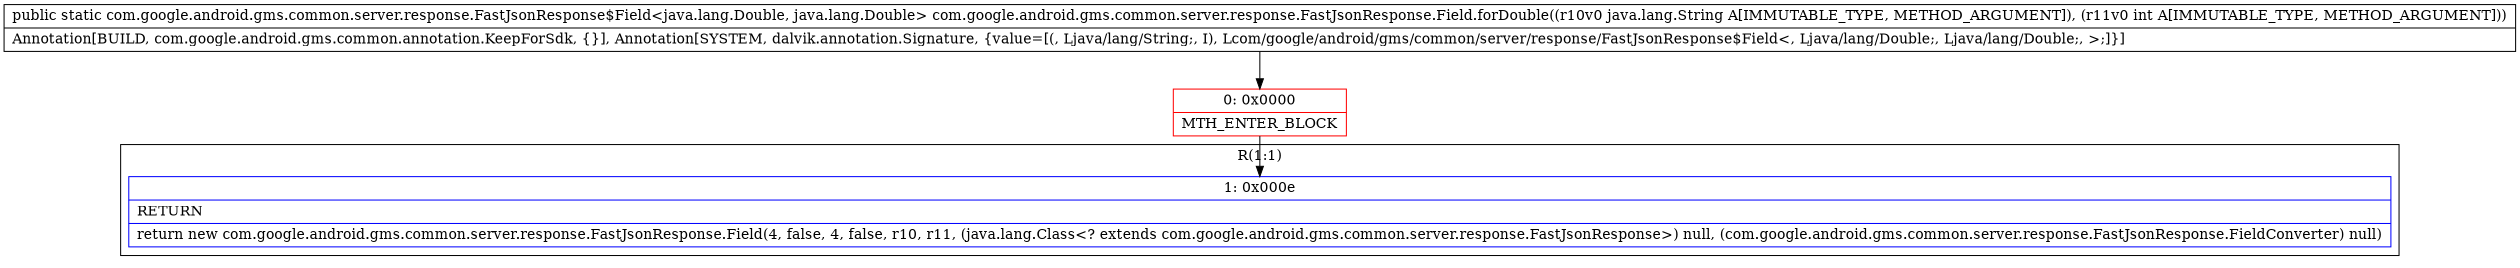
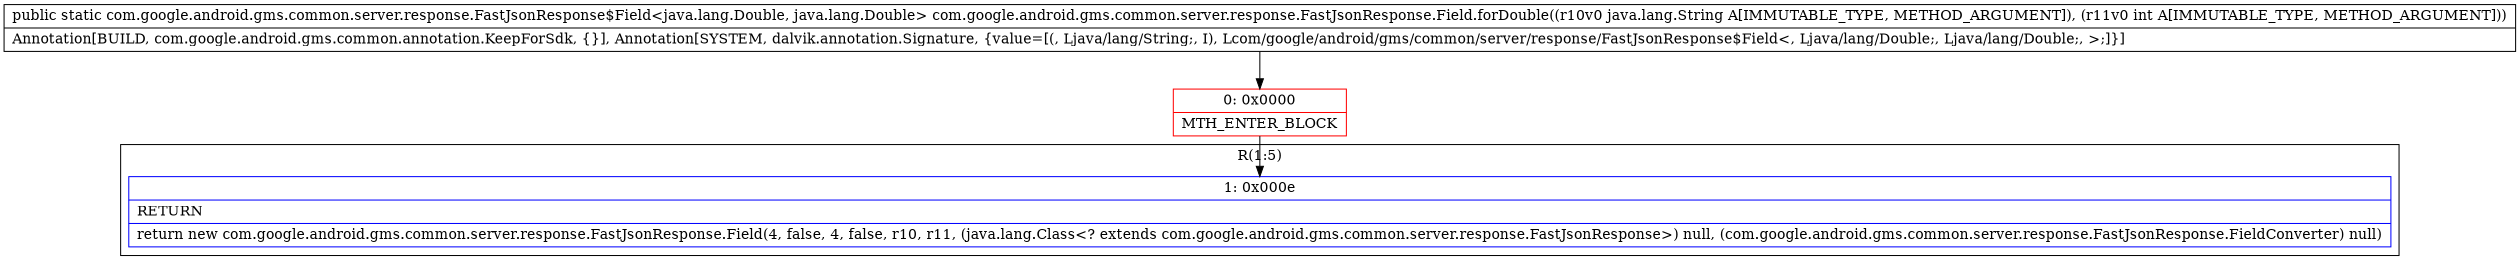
(1260, 156) -> (1260, 156)
